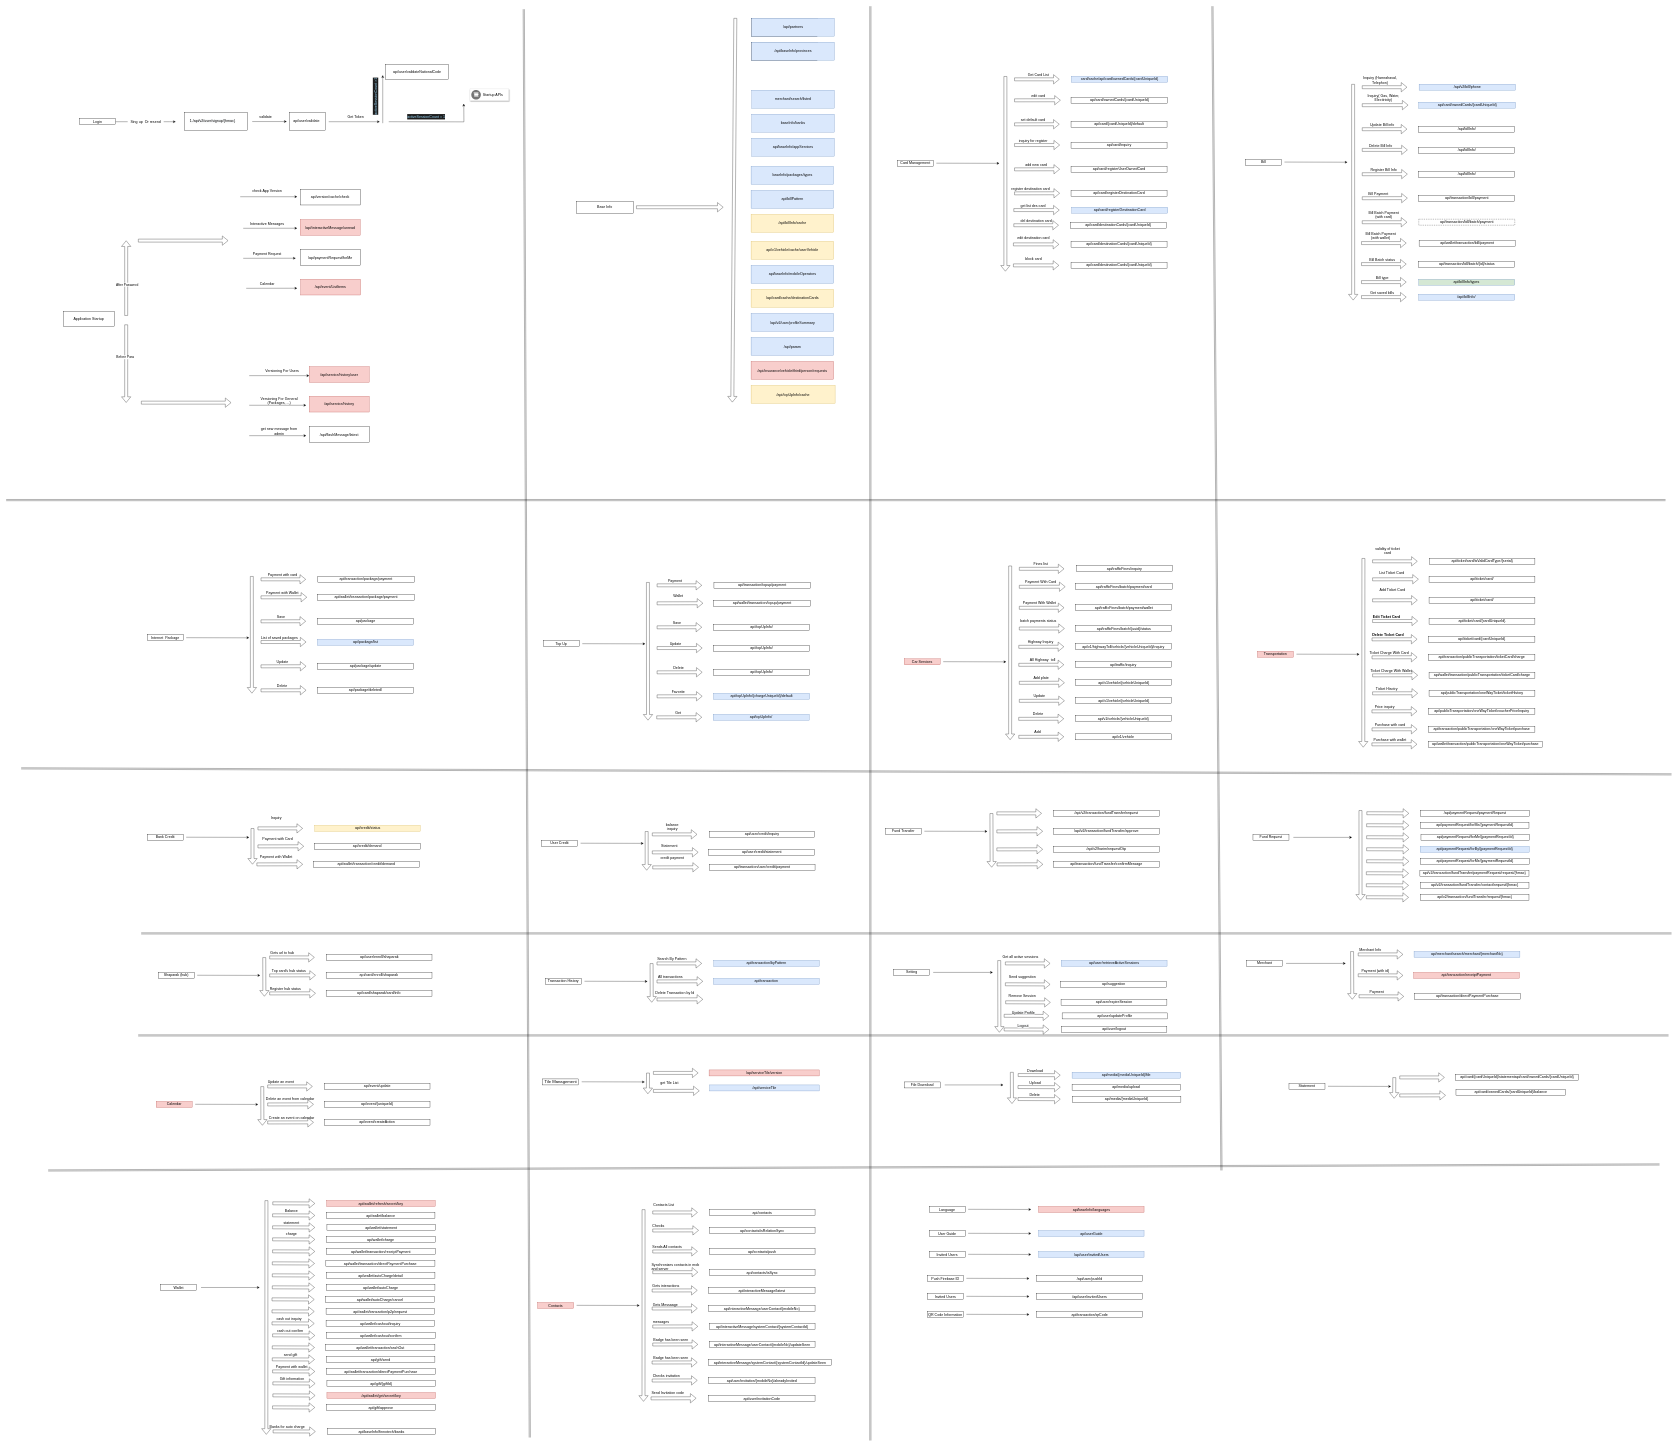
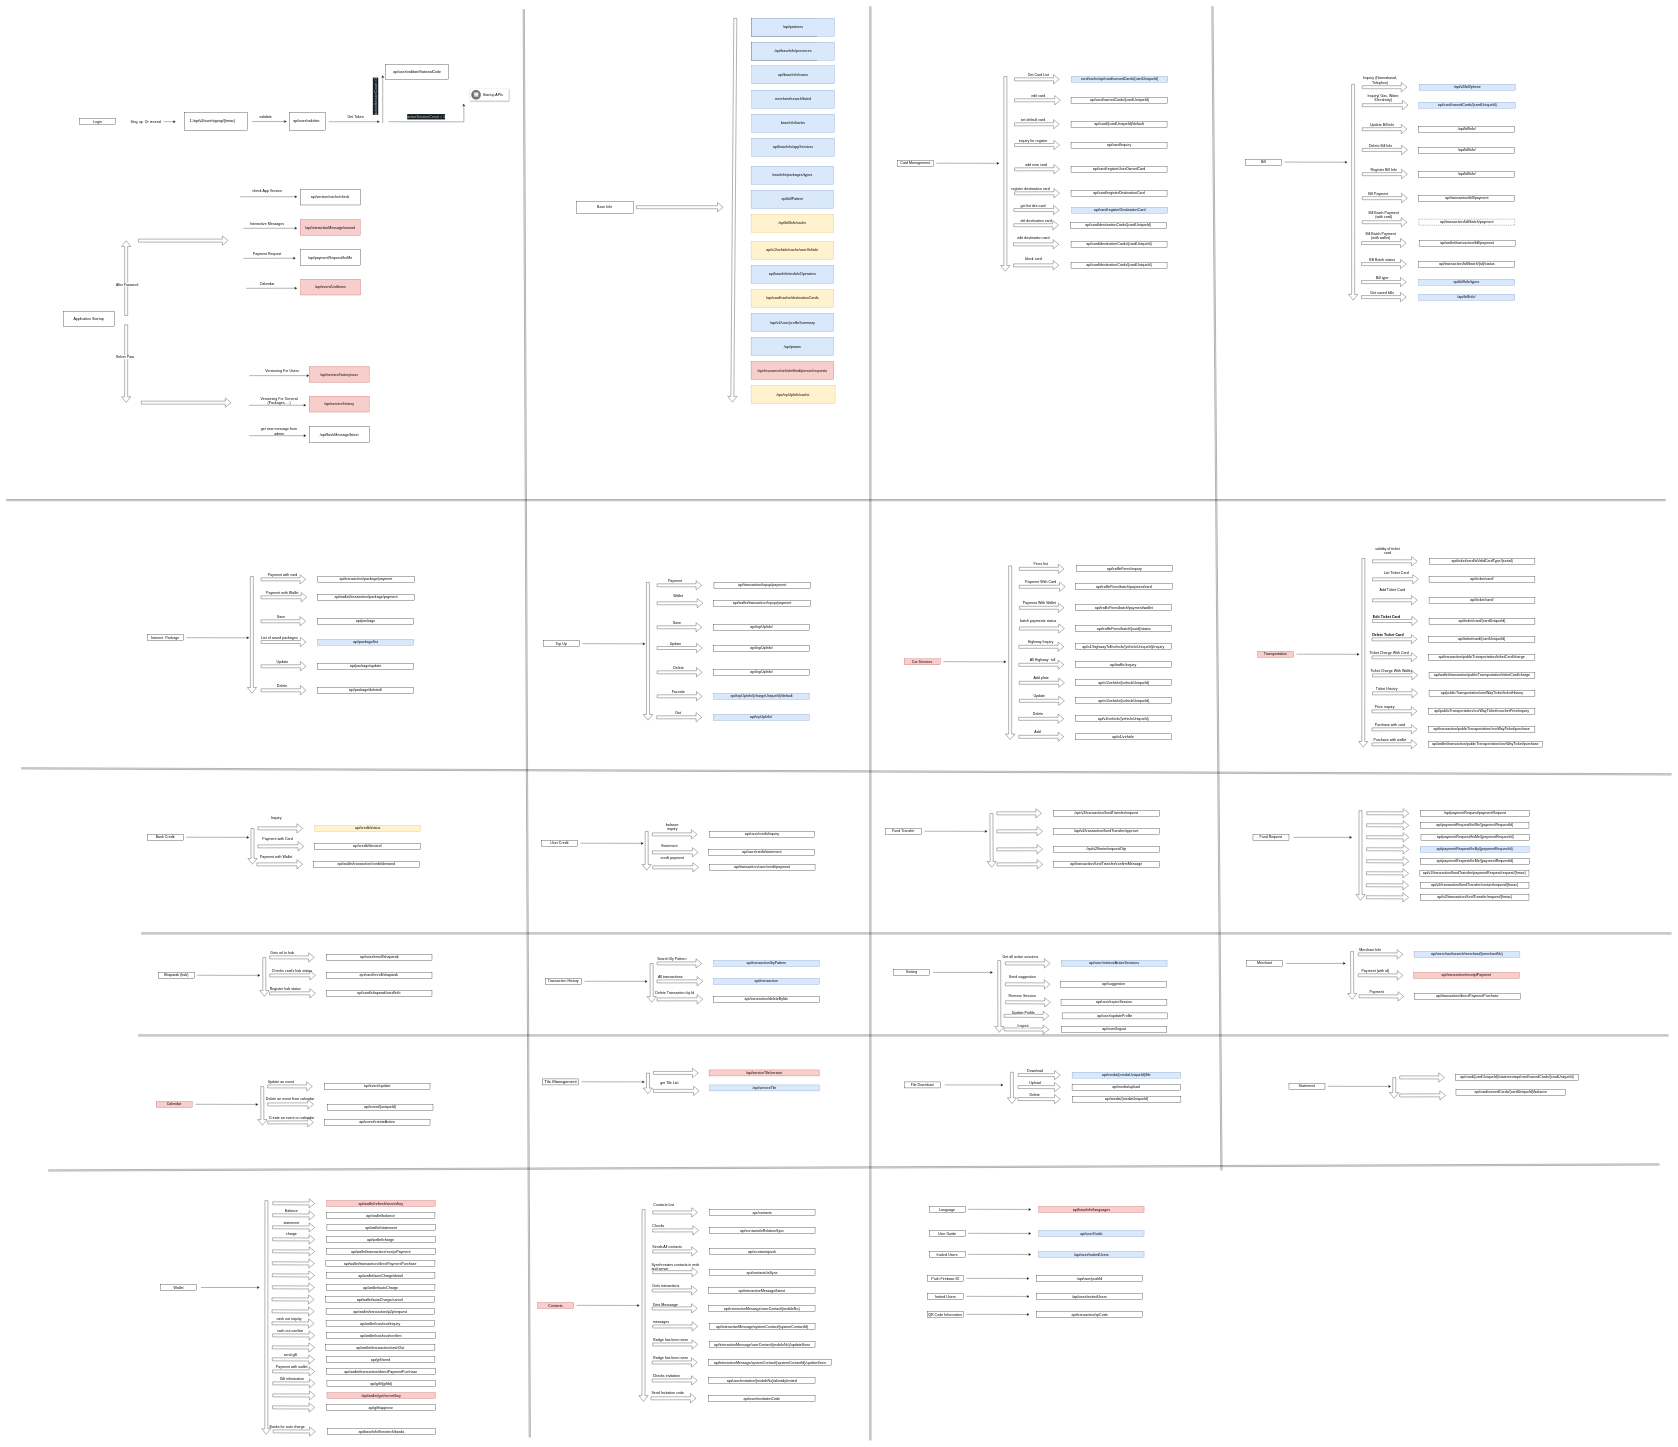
none -> (793, 75)
(122, 122) -> none
(1466, 282) -> (1466, 282)
(1392, 573) -> (1396, 573)
(291, 970) -> (294, 970)
none -> (766, 999)
(377, 1104) -> (380, 1107)
